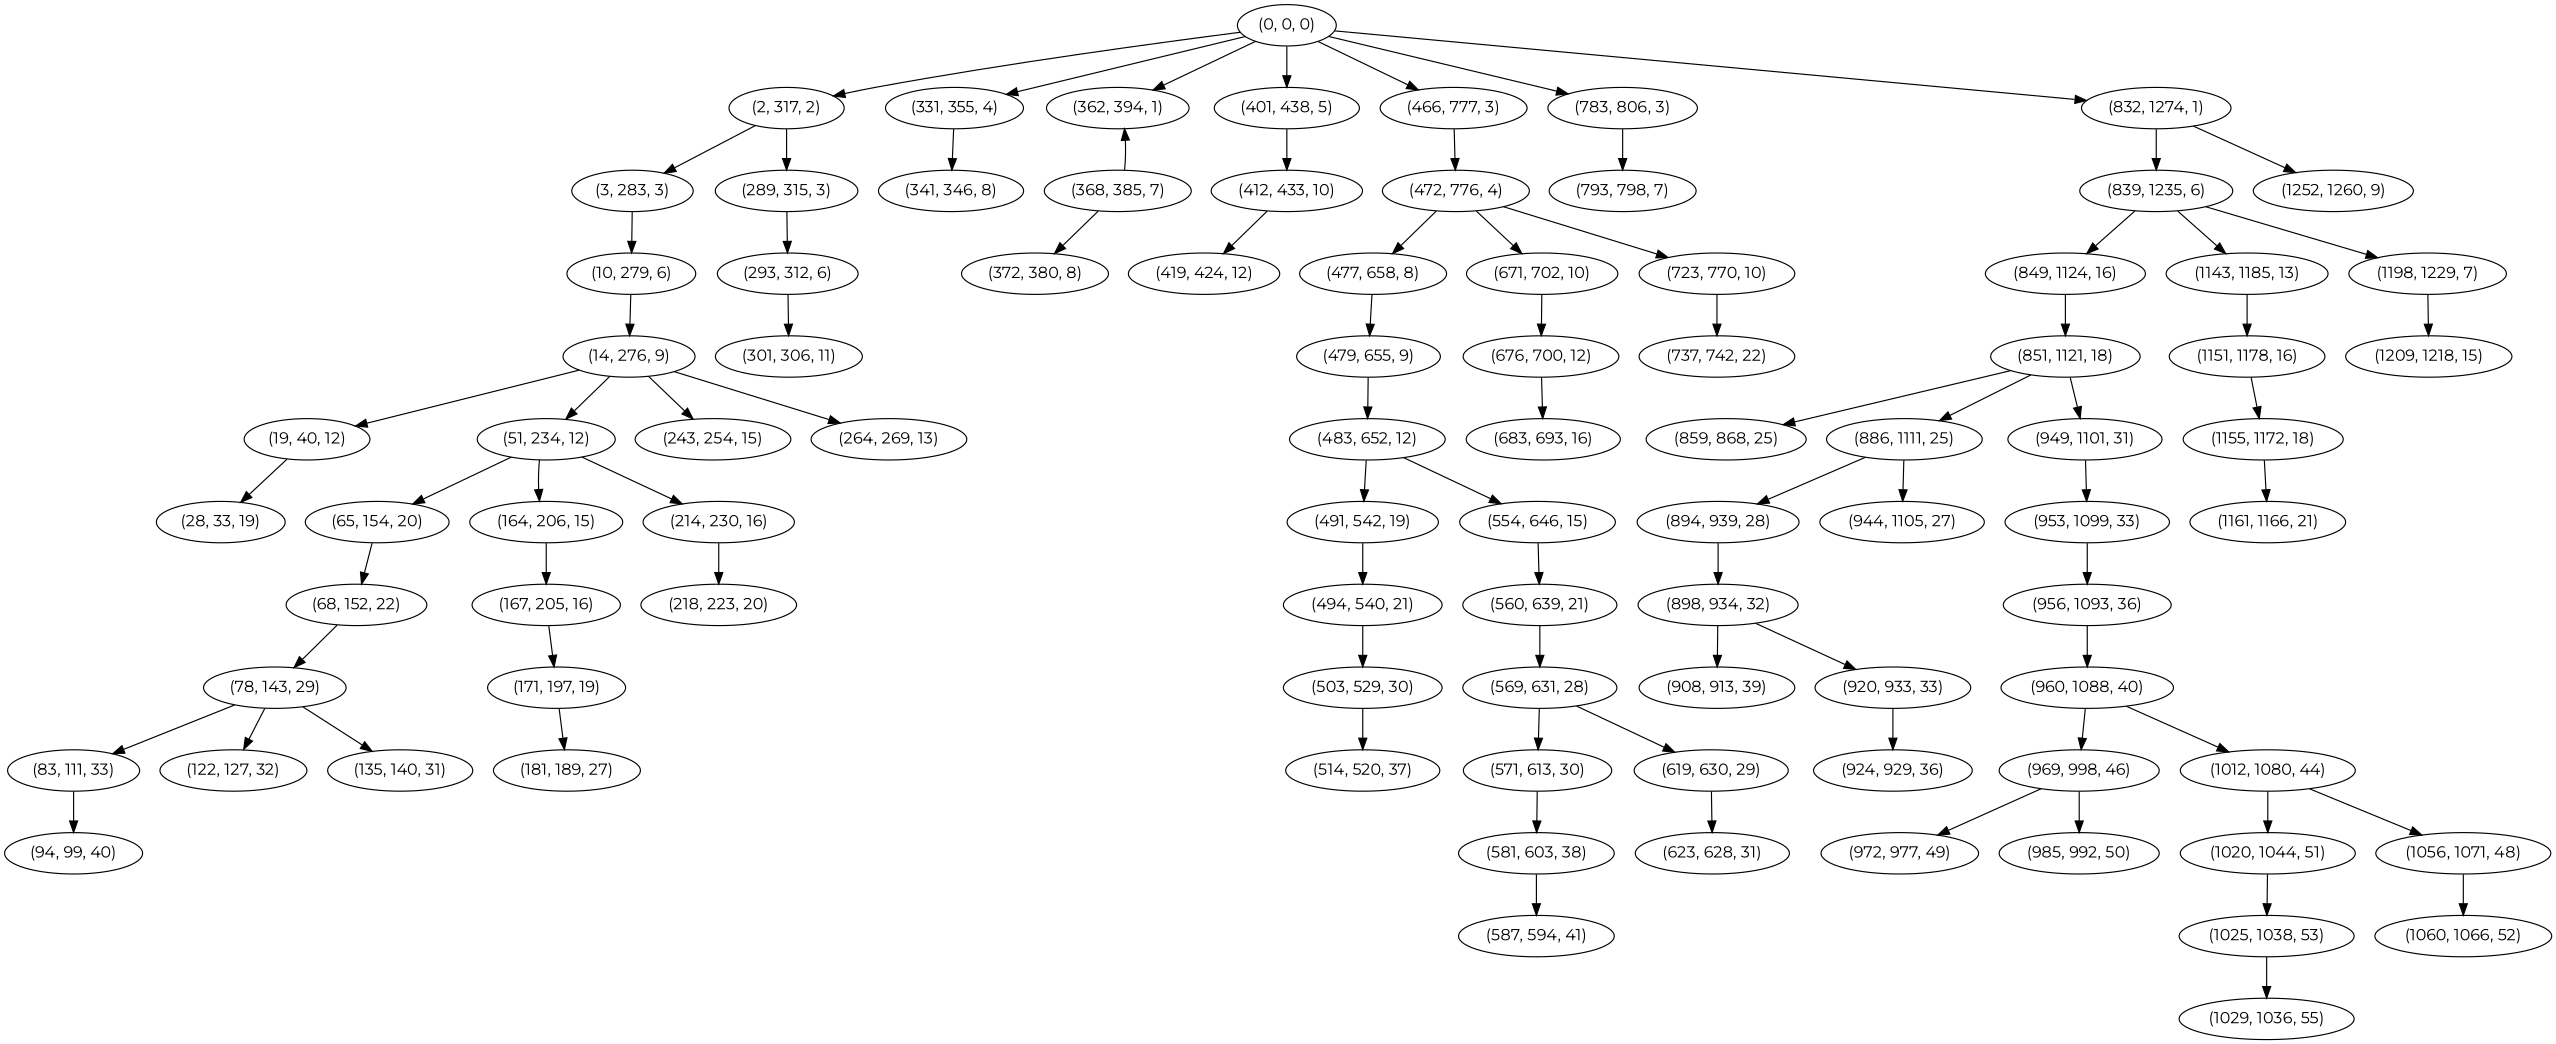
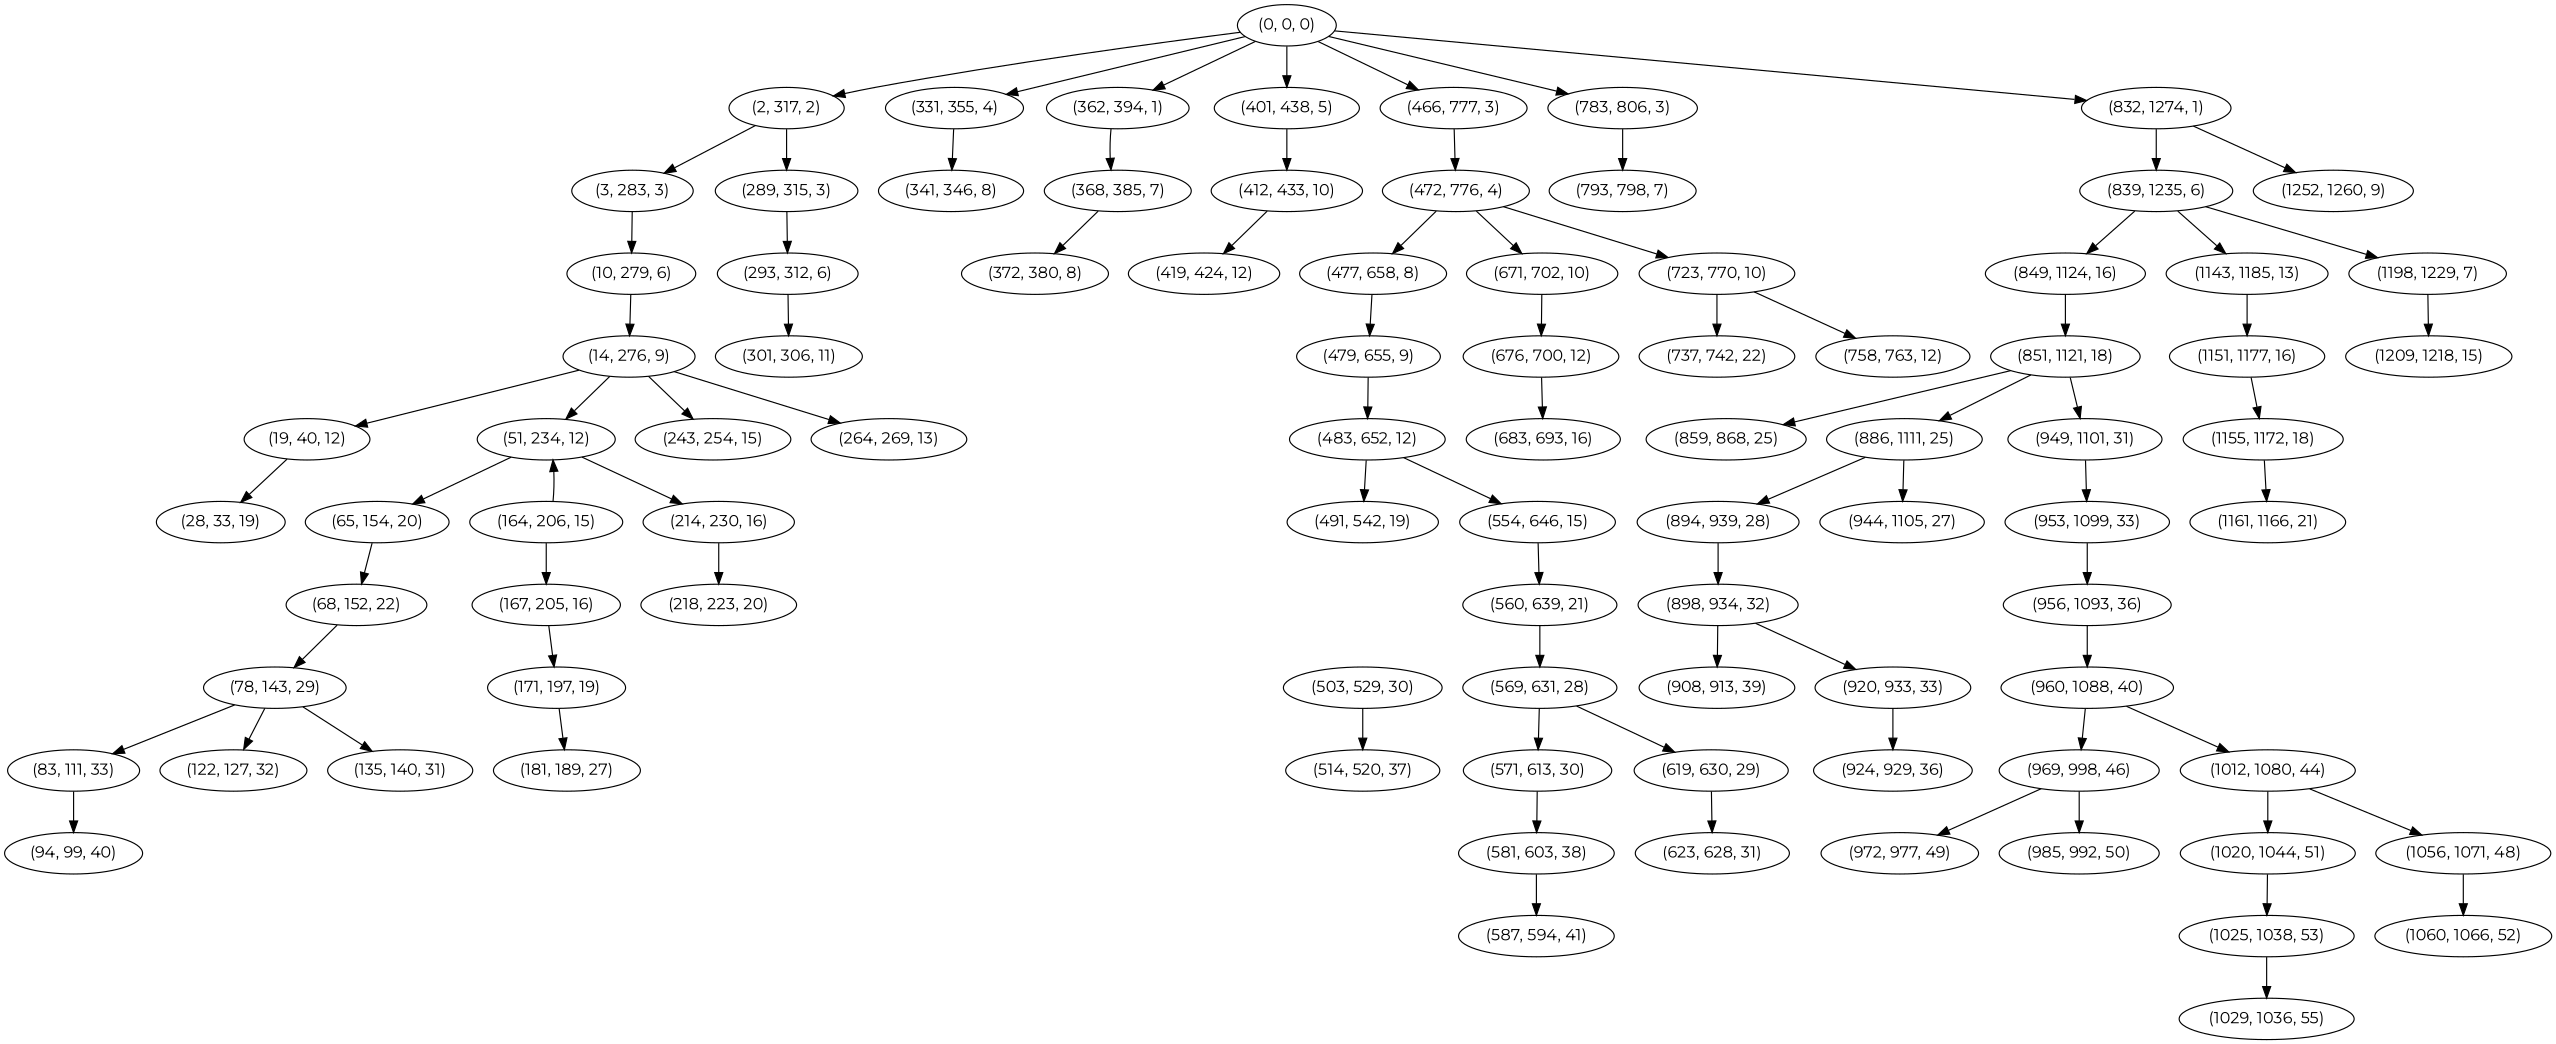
(1125, 155) -> (1110, 143)
none -> (1893, 356)
(2247, 356) -> (2247, 356)
(539, 475) -> (554, 486)
(1363, 605) -> none
